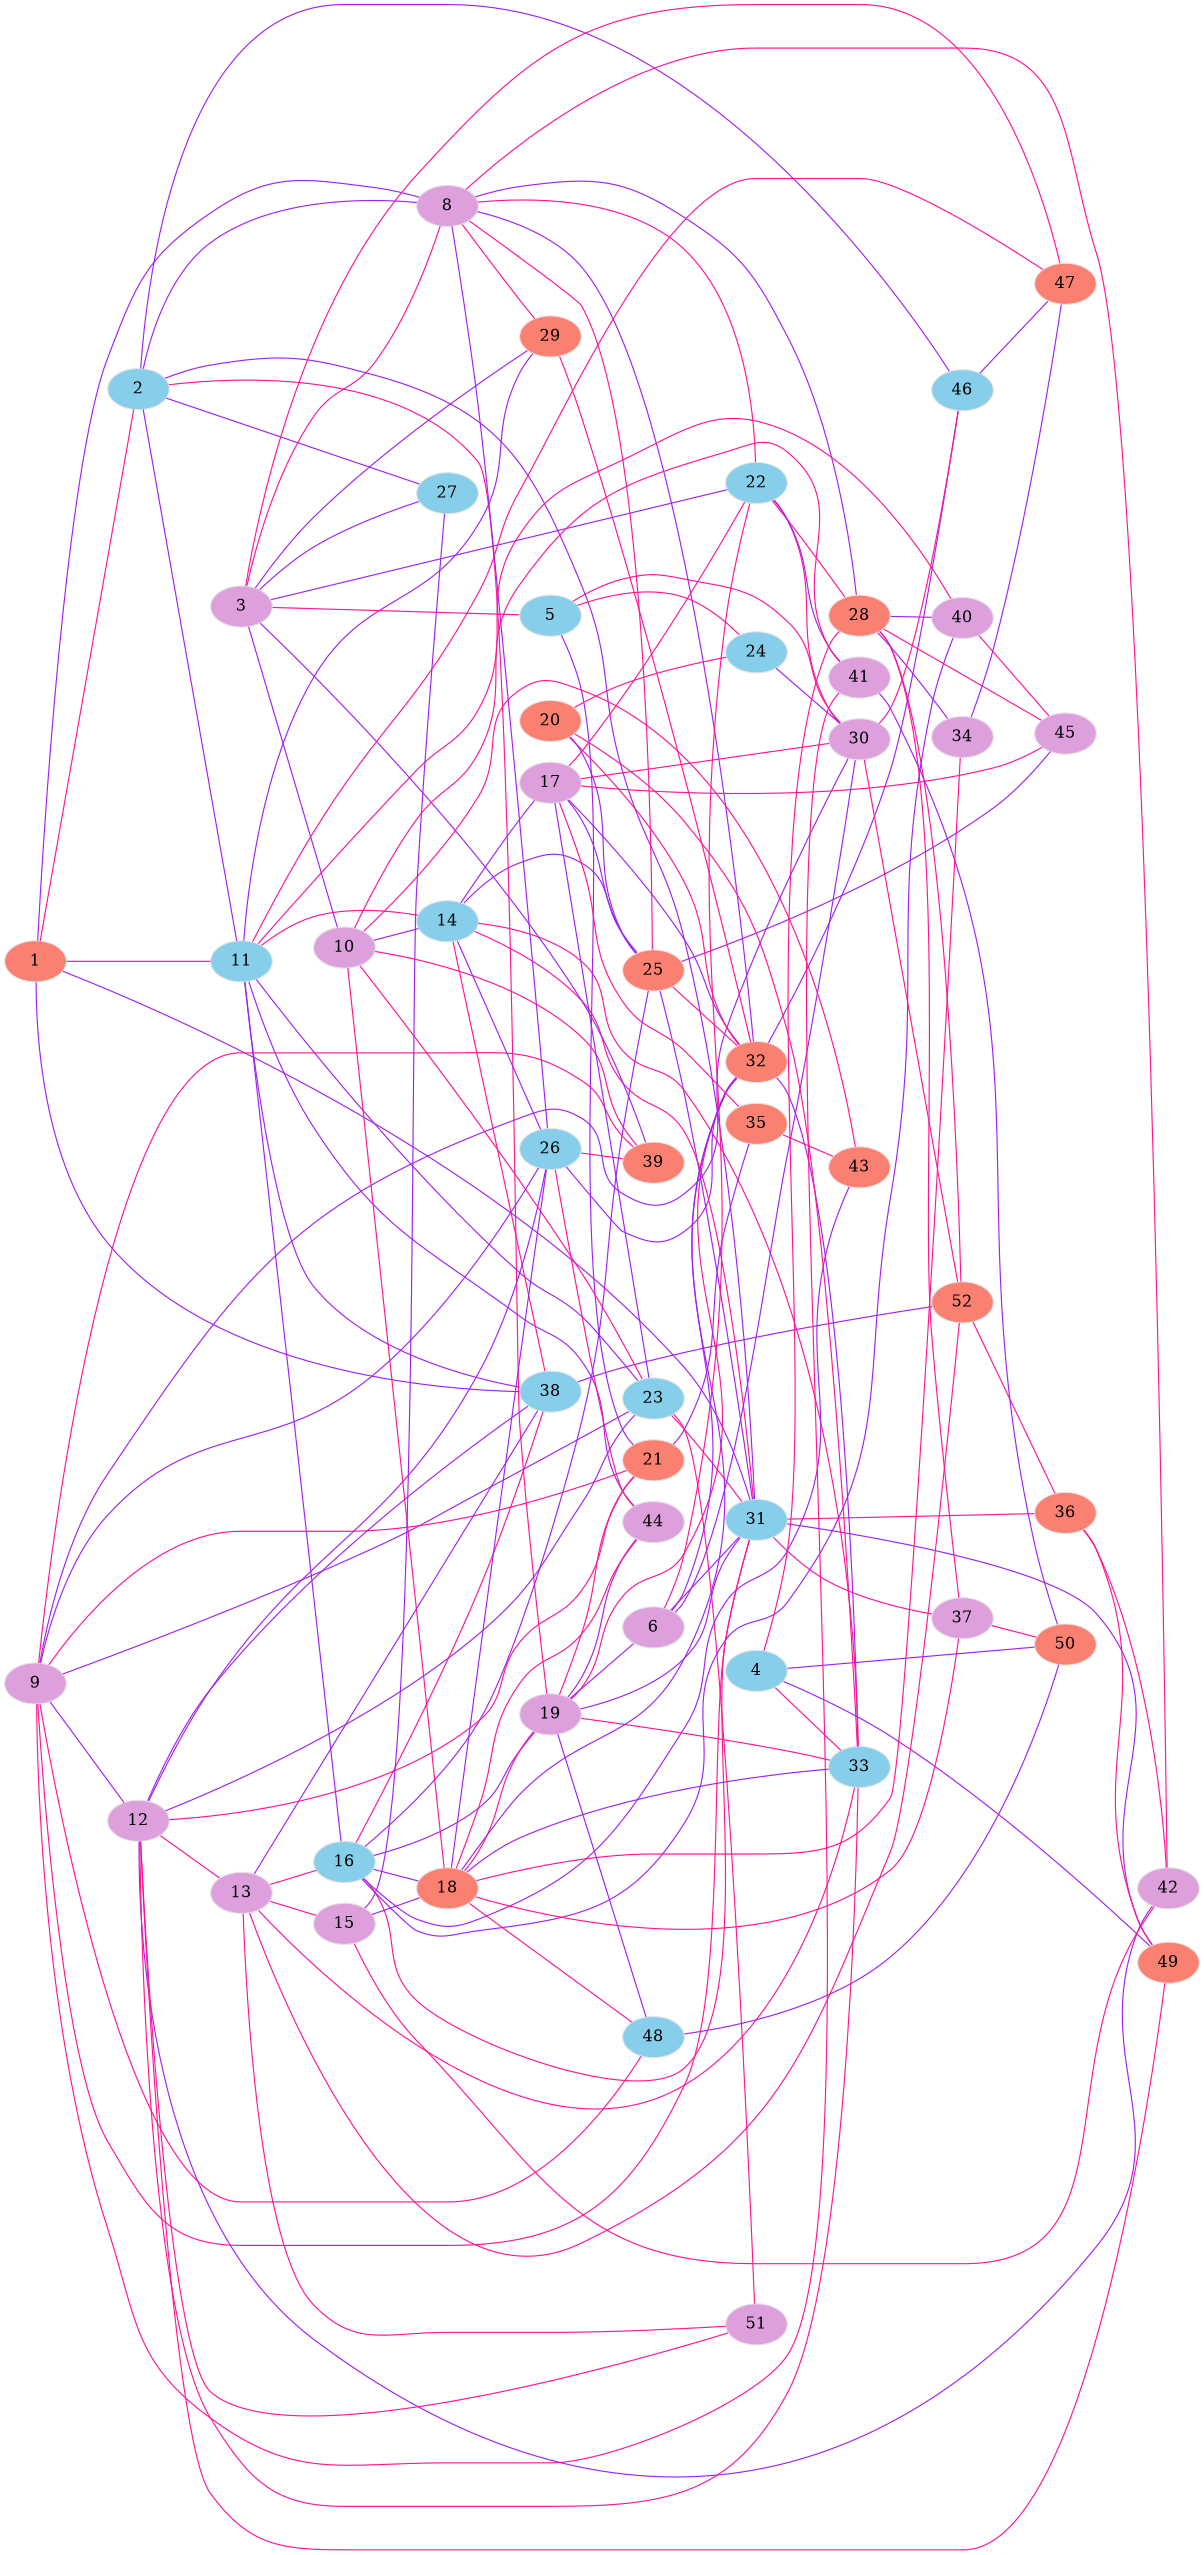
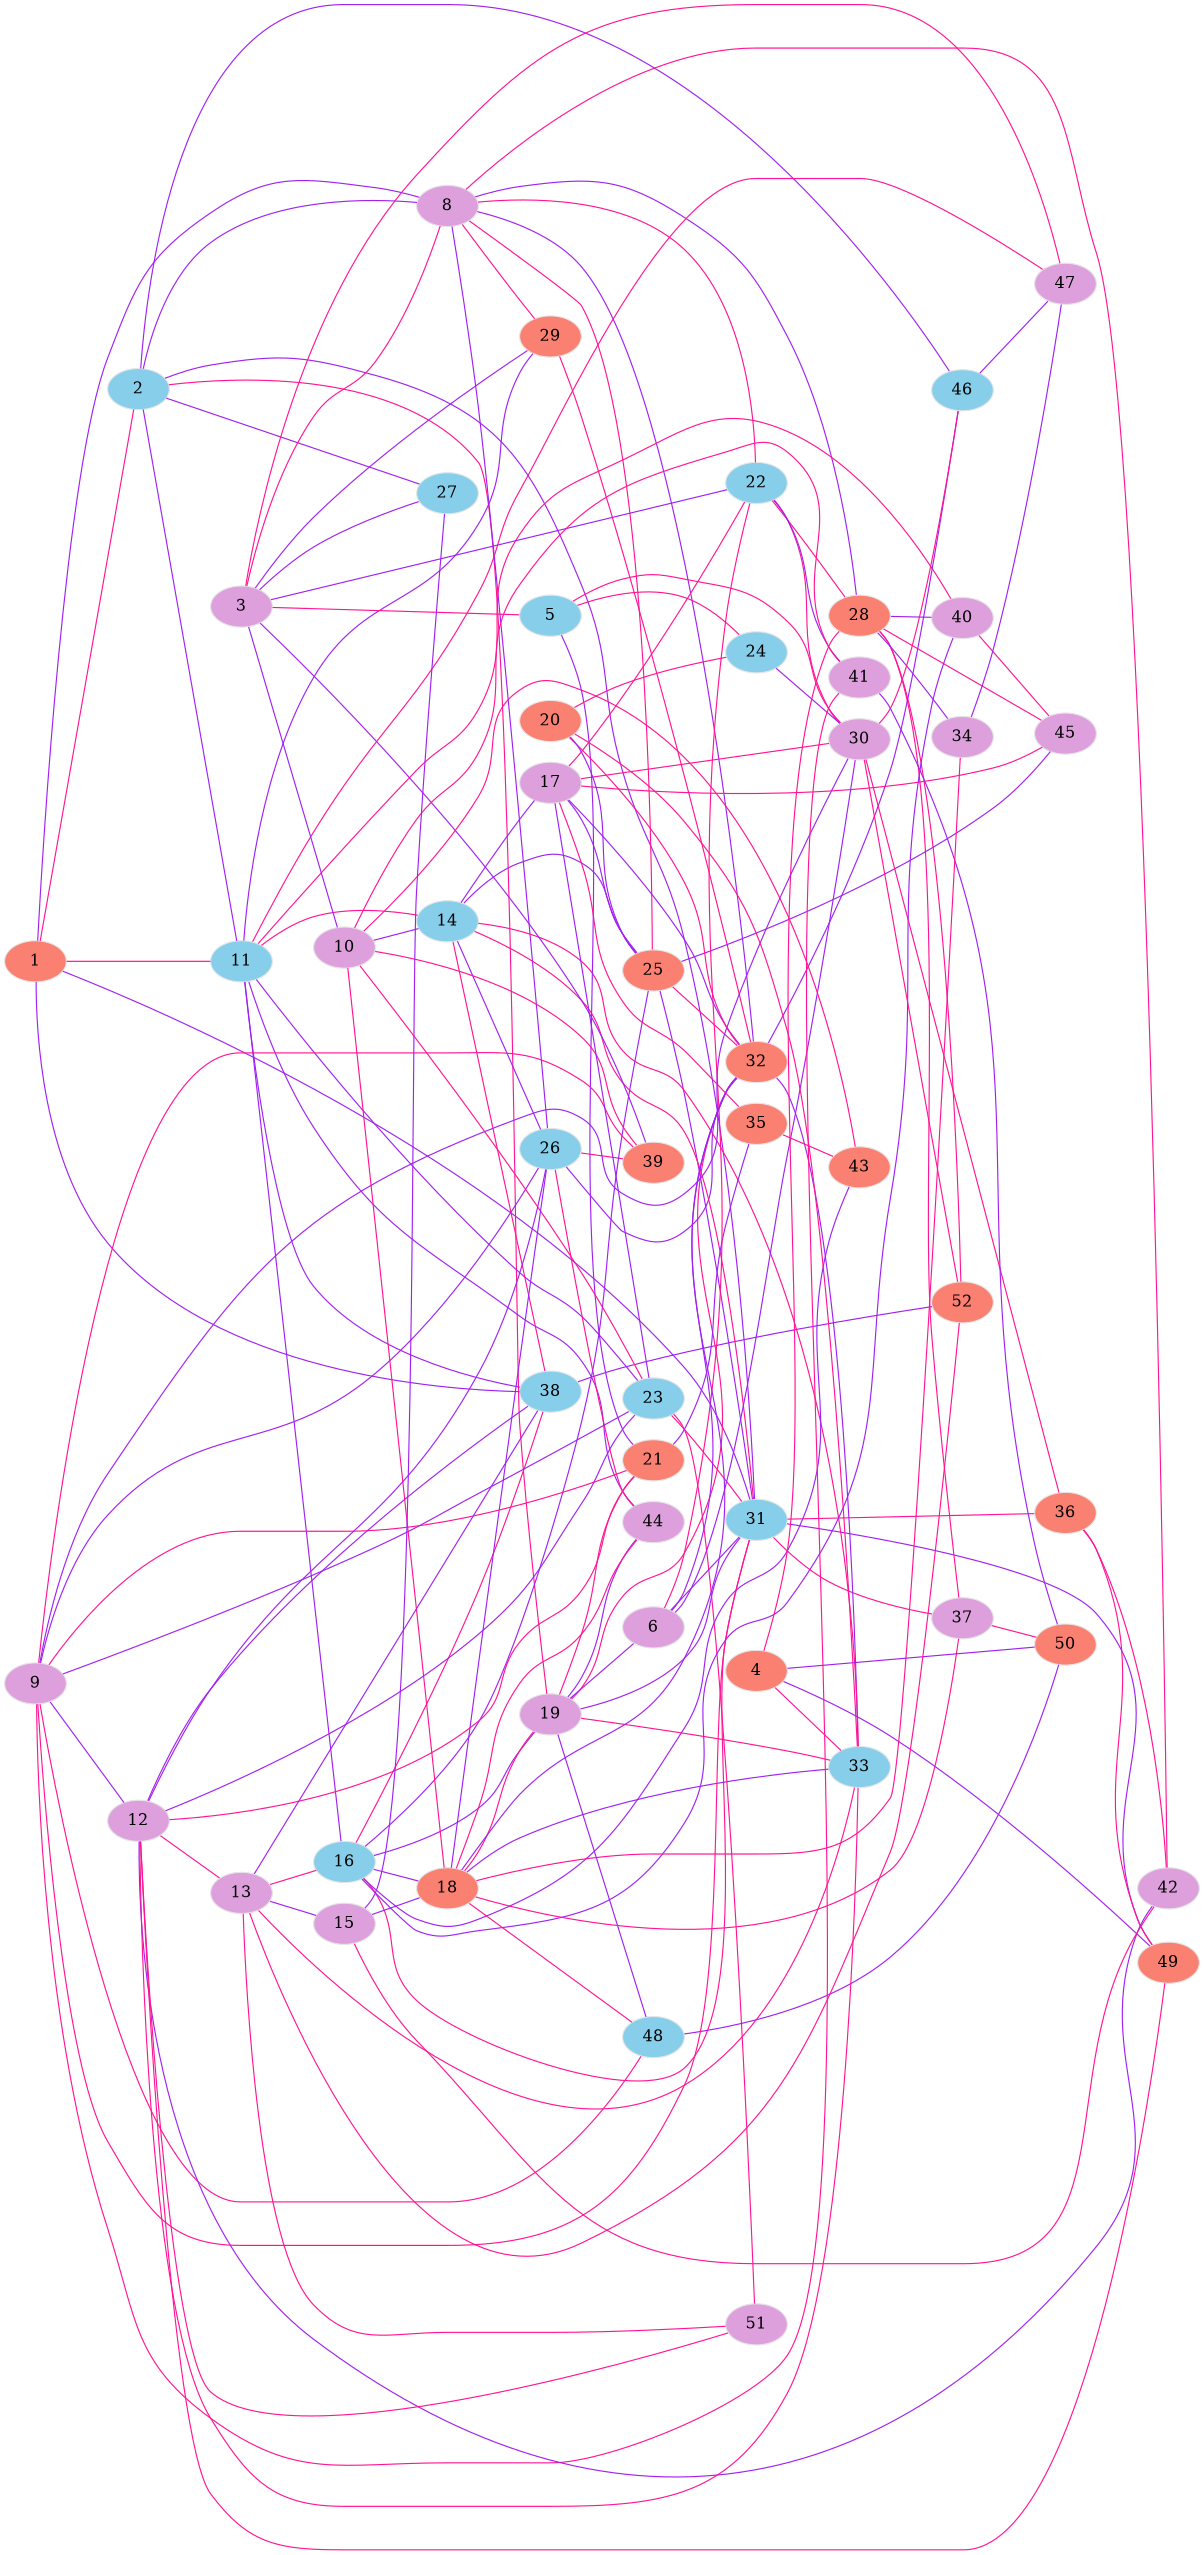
(1065, 284) -> (1065, 284)
(1020, 1420) -> (962, 1126)
(756, 1671) -> (756, 1671)
(293, 1908) -> (293, 1908)
